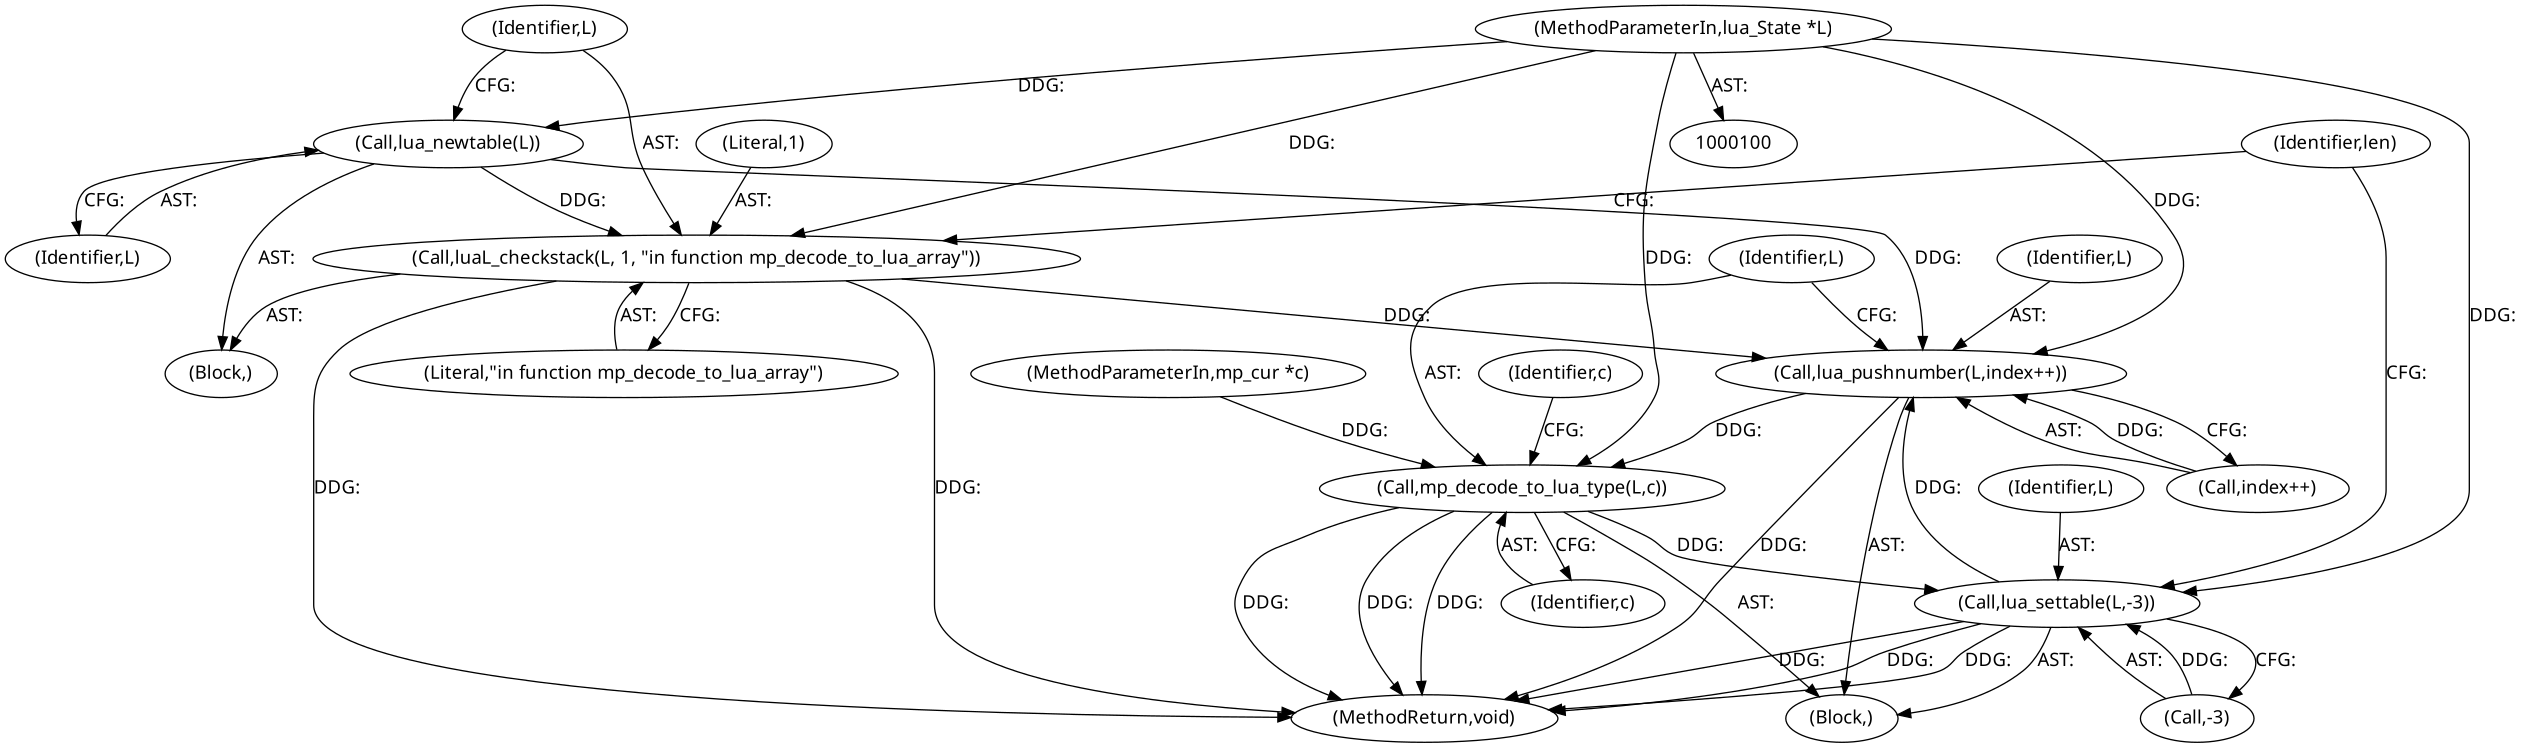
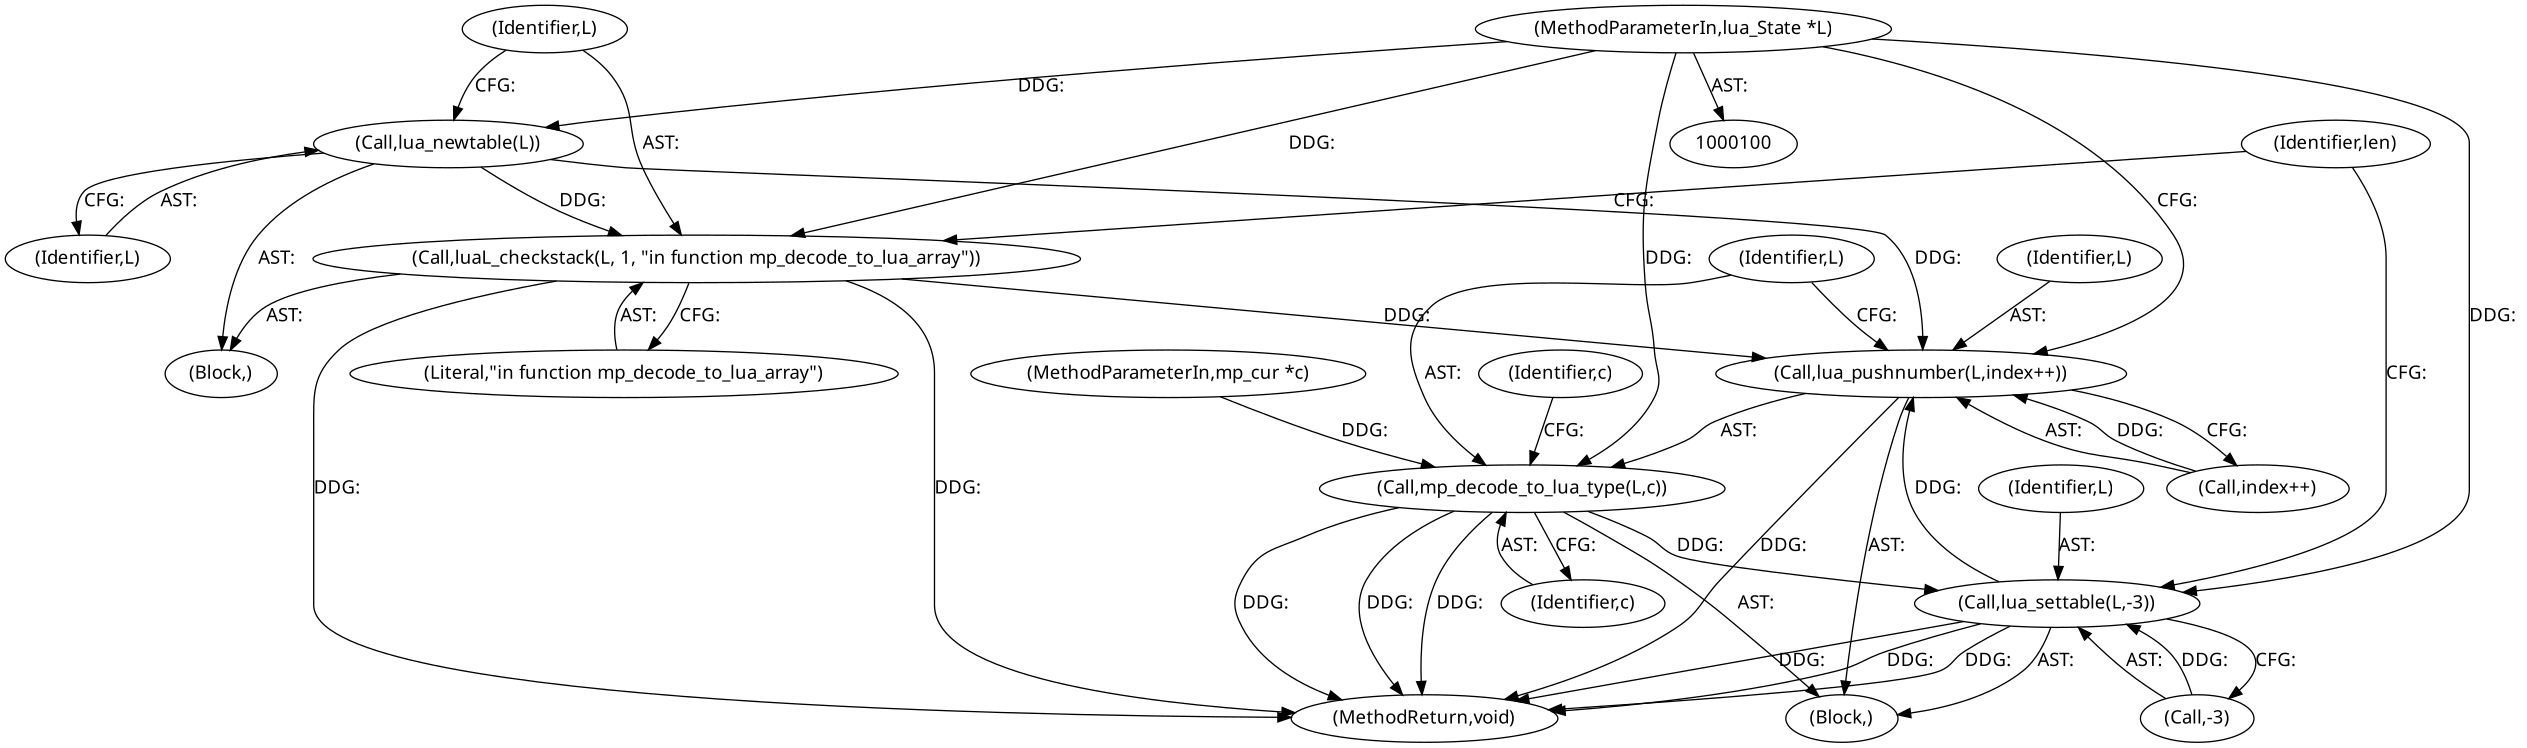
(764, 144) -> none
(2180, 201) -> (2180, 201)
(1742, 431) -> (1742, 431)
